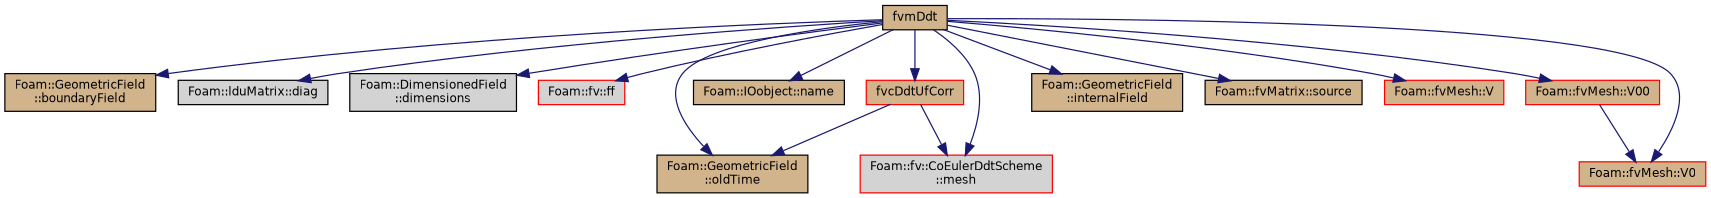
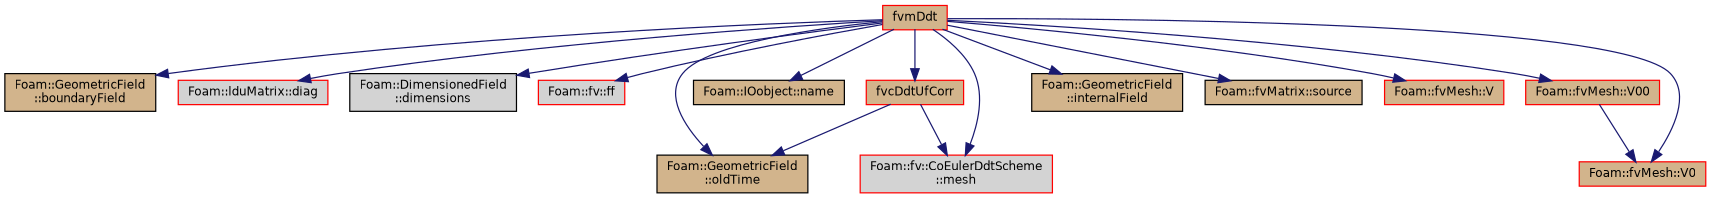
(915, 18) -> (915, 18)
(253, 92) -> (253, 92)
